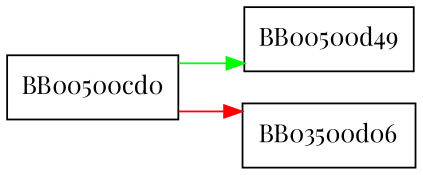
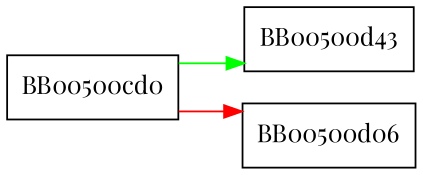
(329, 39) -> (329, 39)
(329, 136) -> (329, 136)
